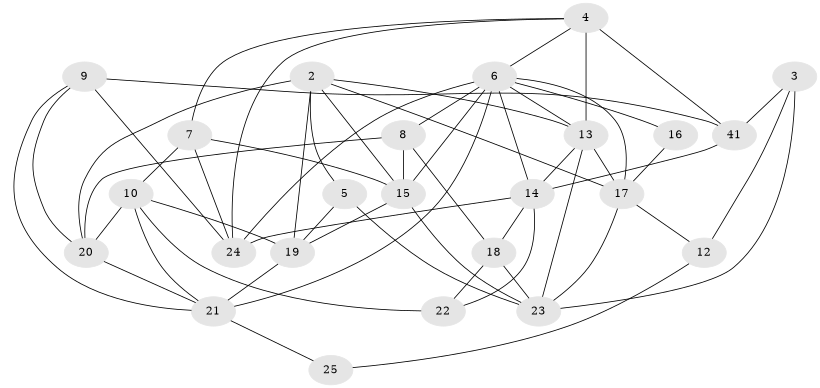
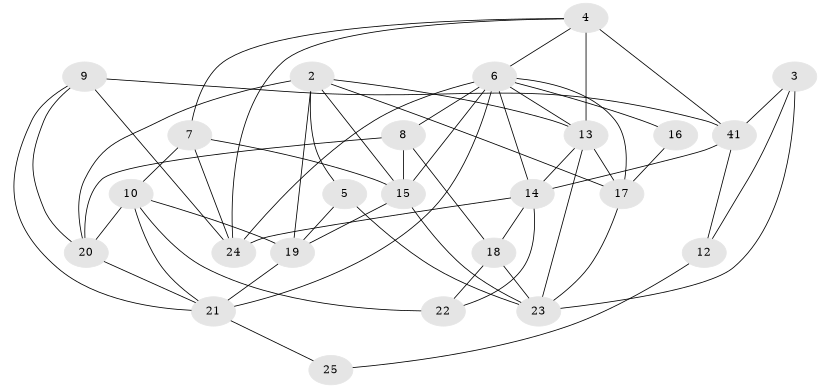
(663, 223) -> (719, 194)
